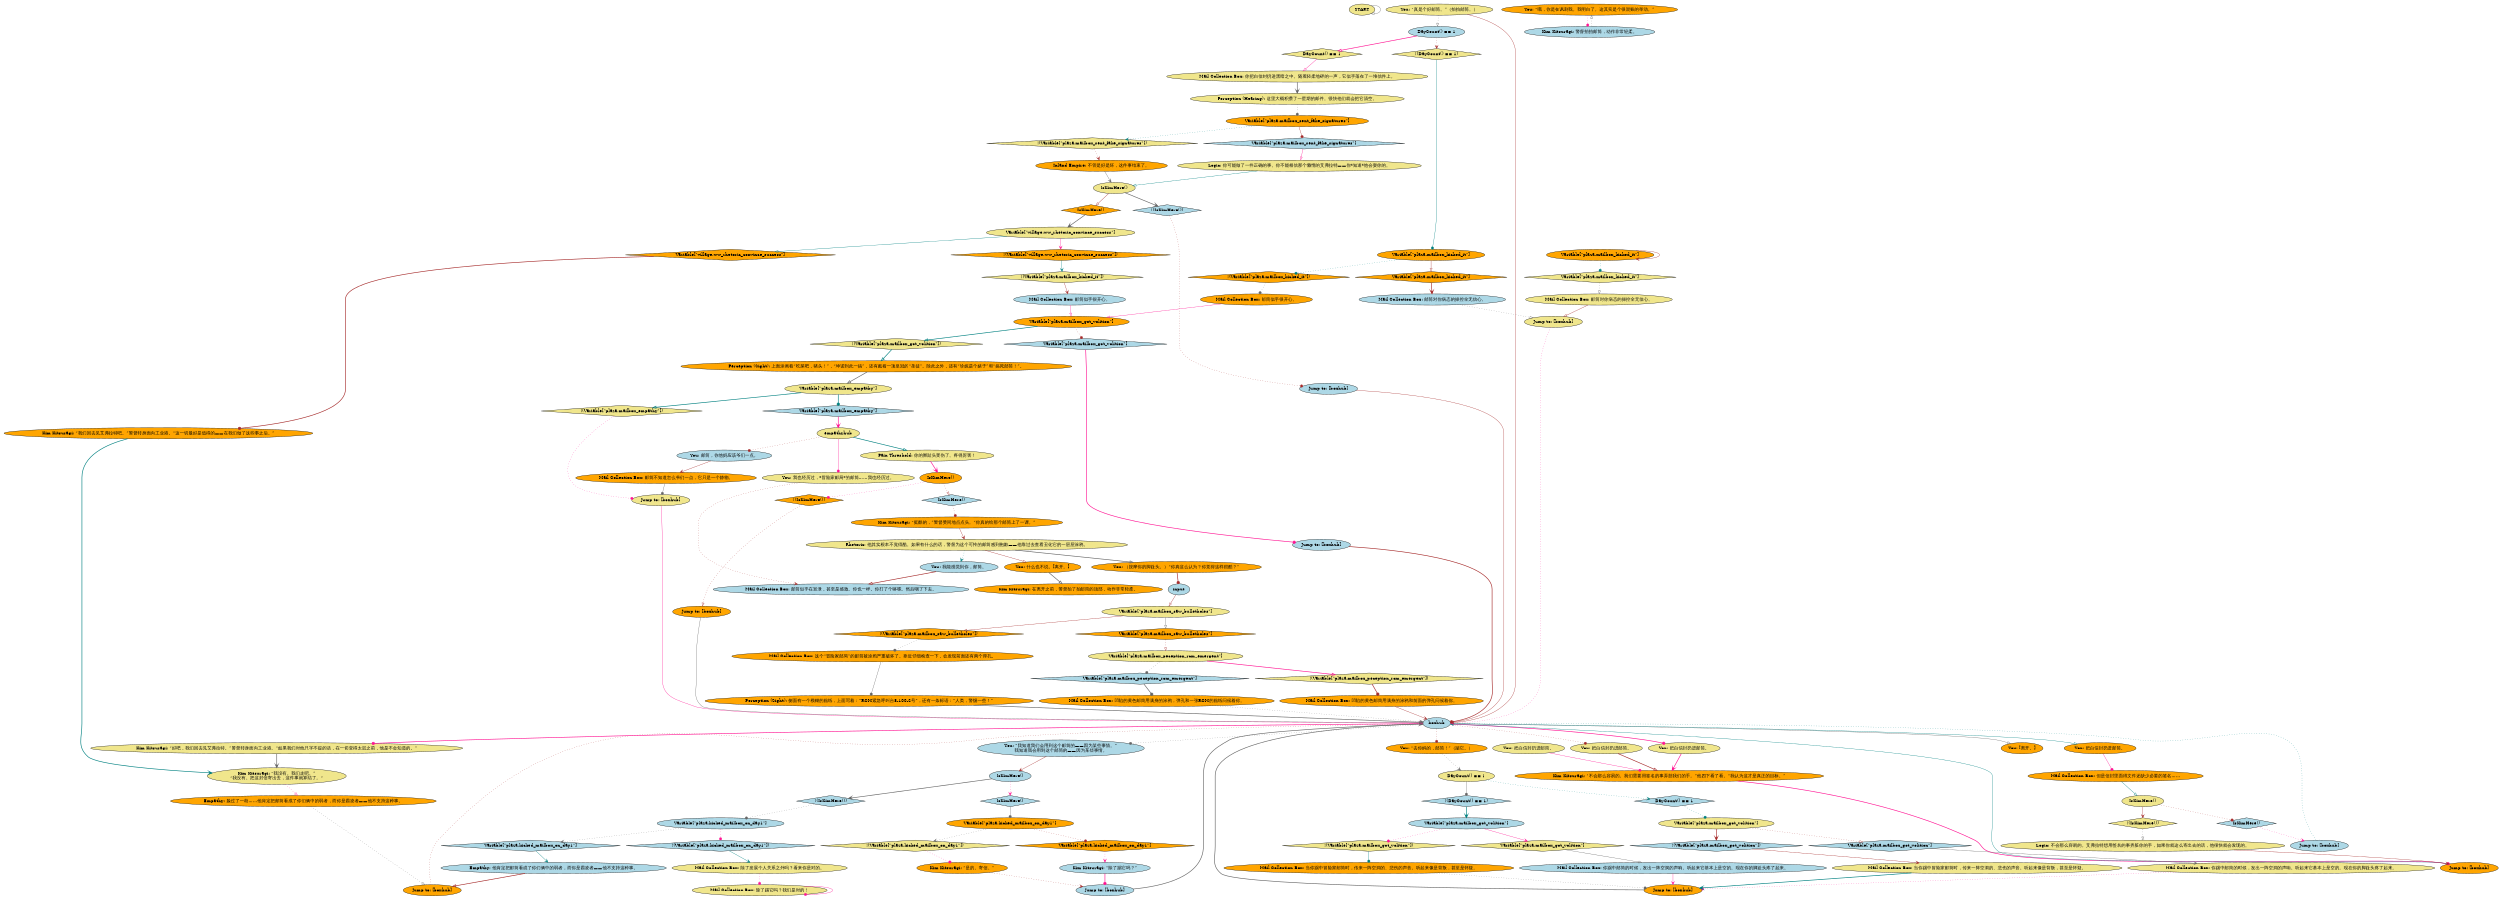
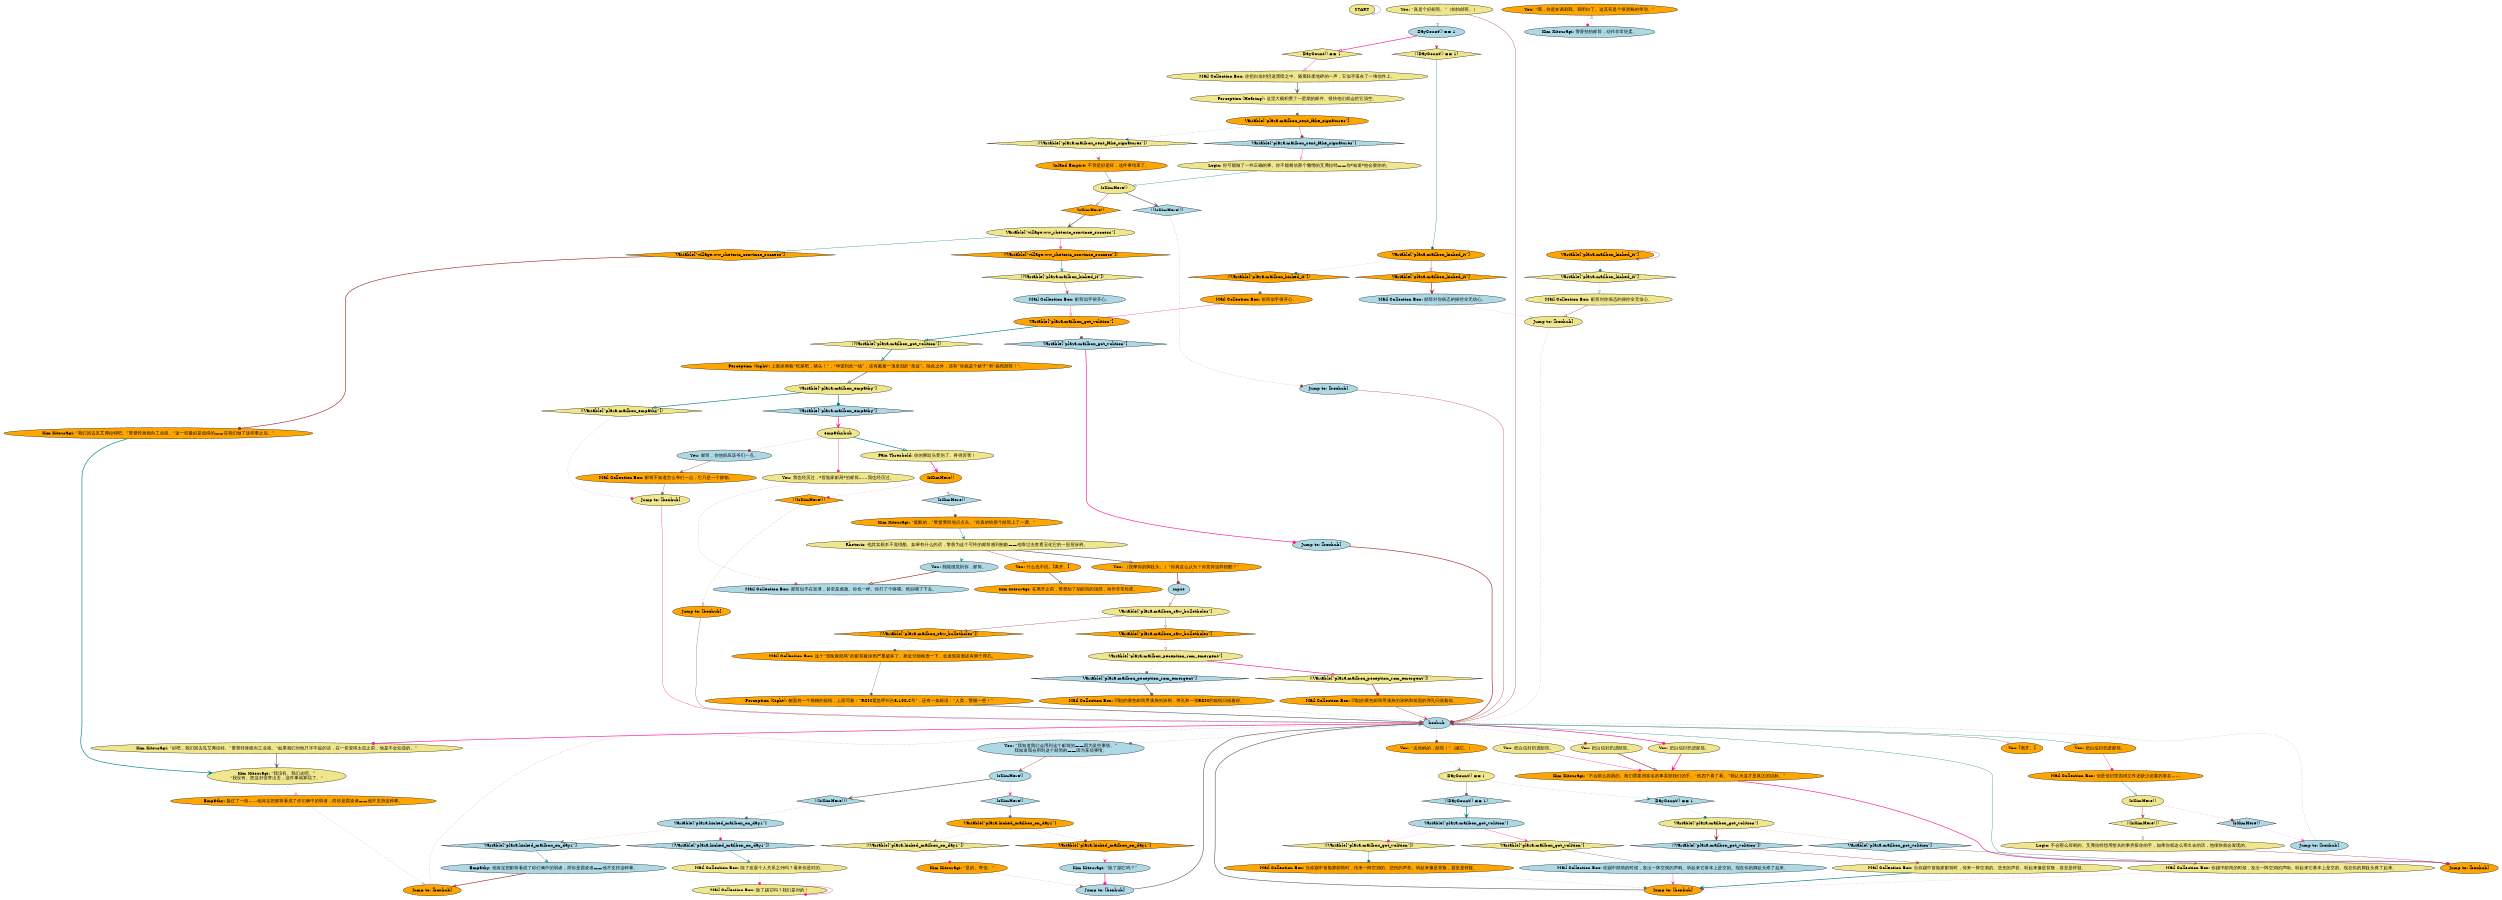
(961, 532) -> (961, 532)
